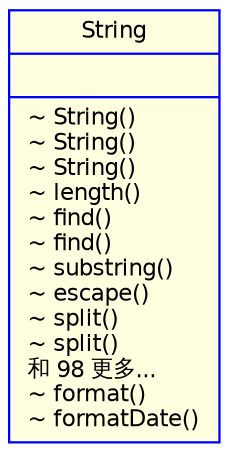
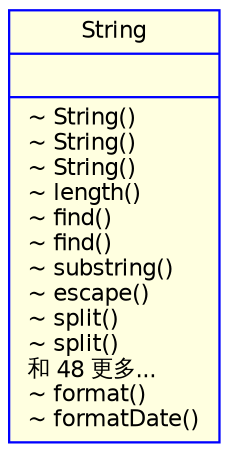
(93, 369) -> (93, 369)
